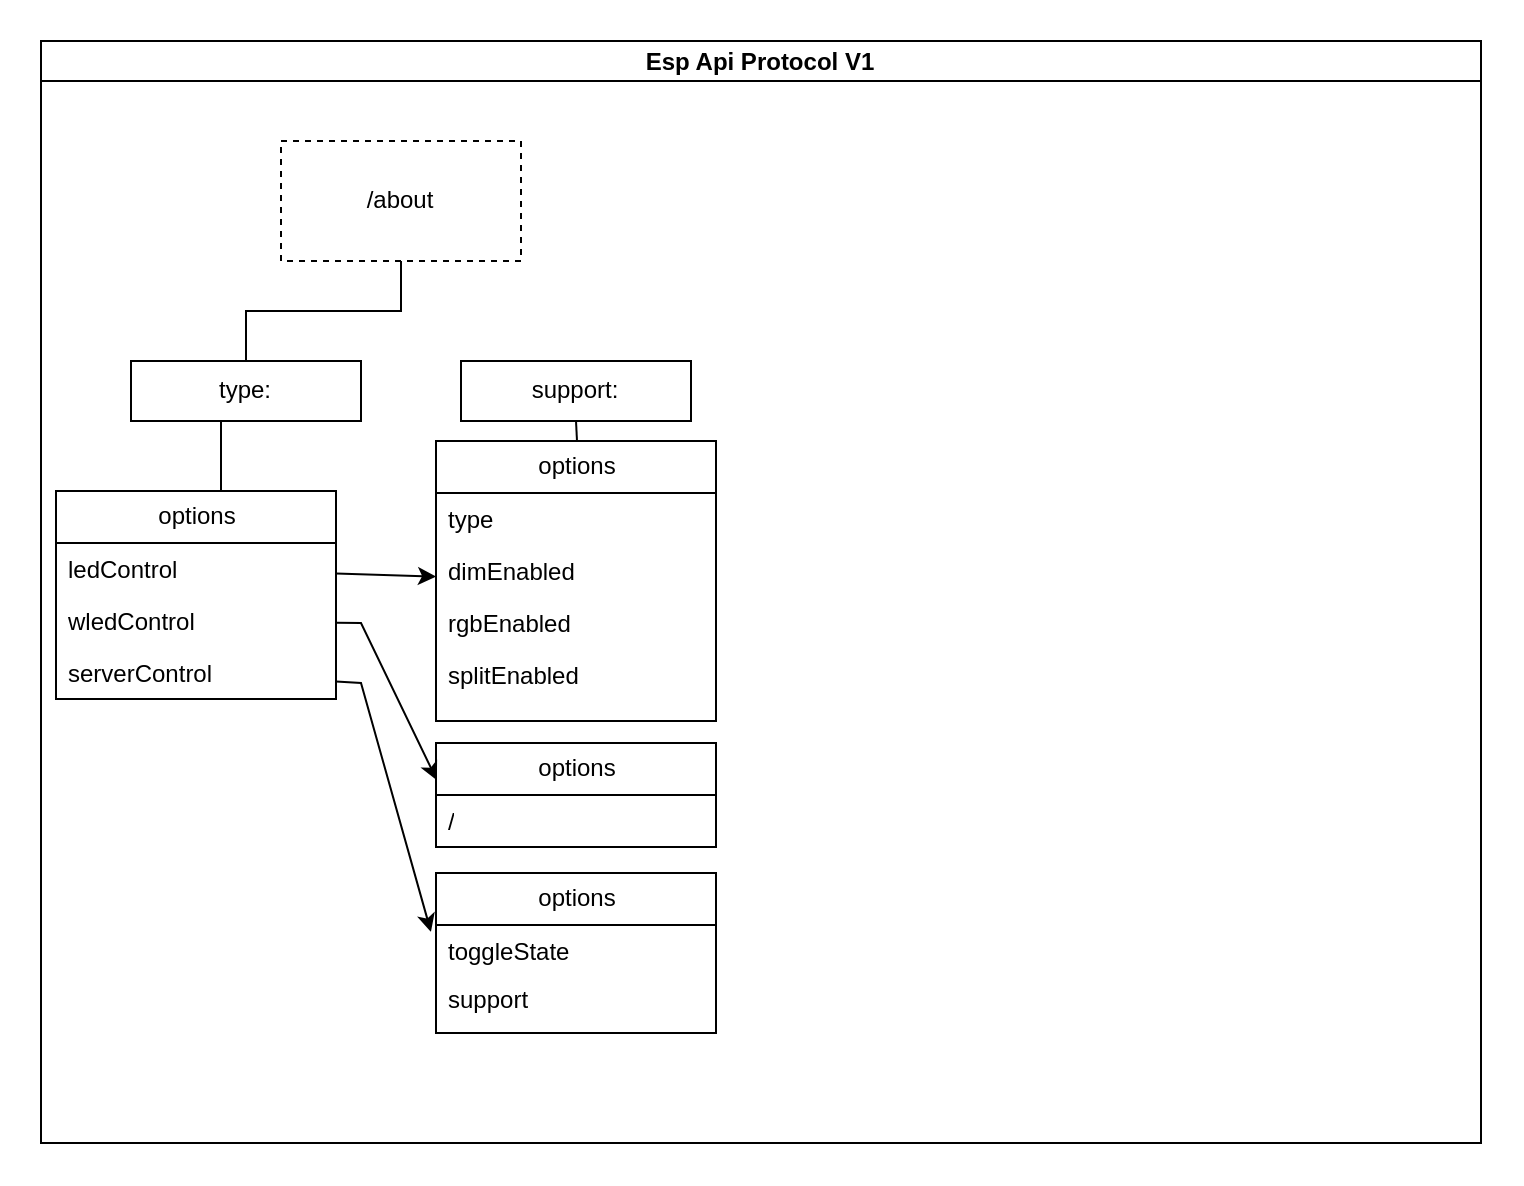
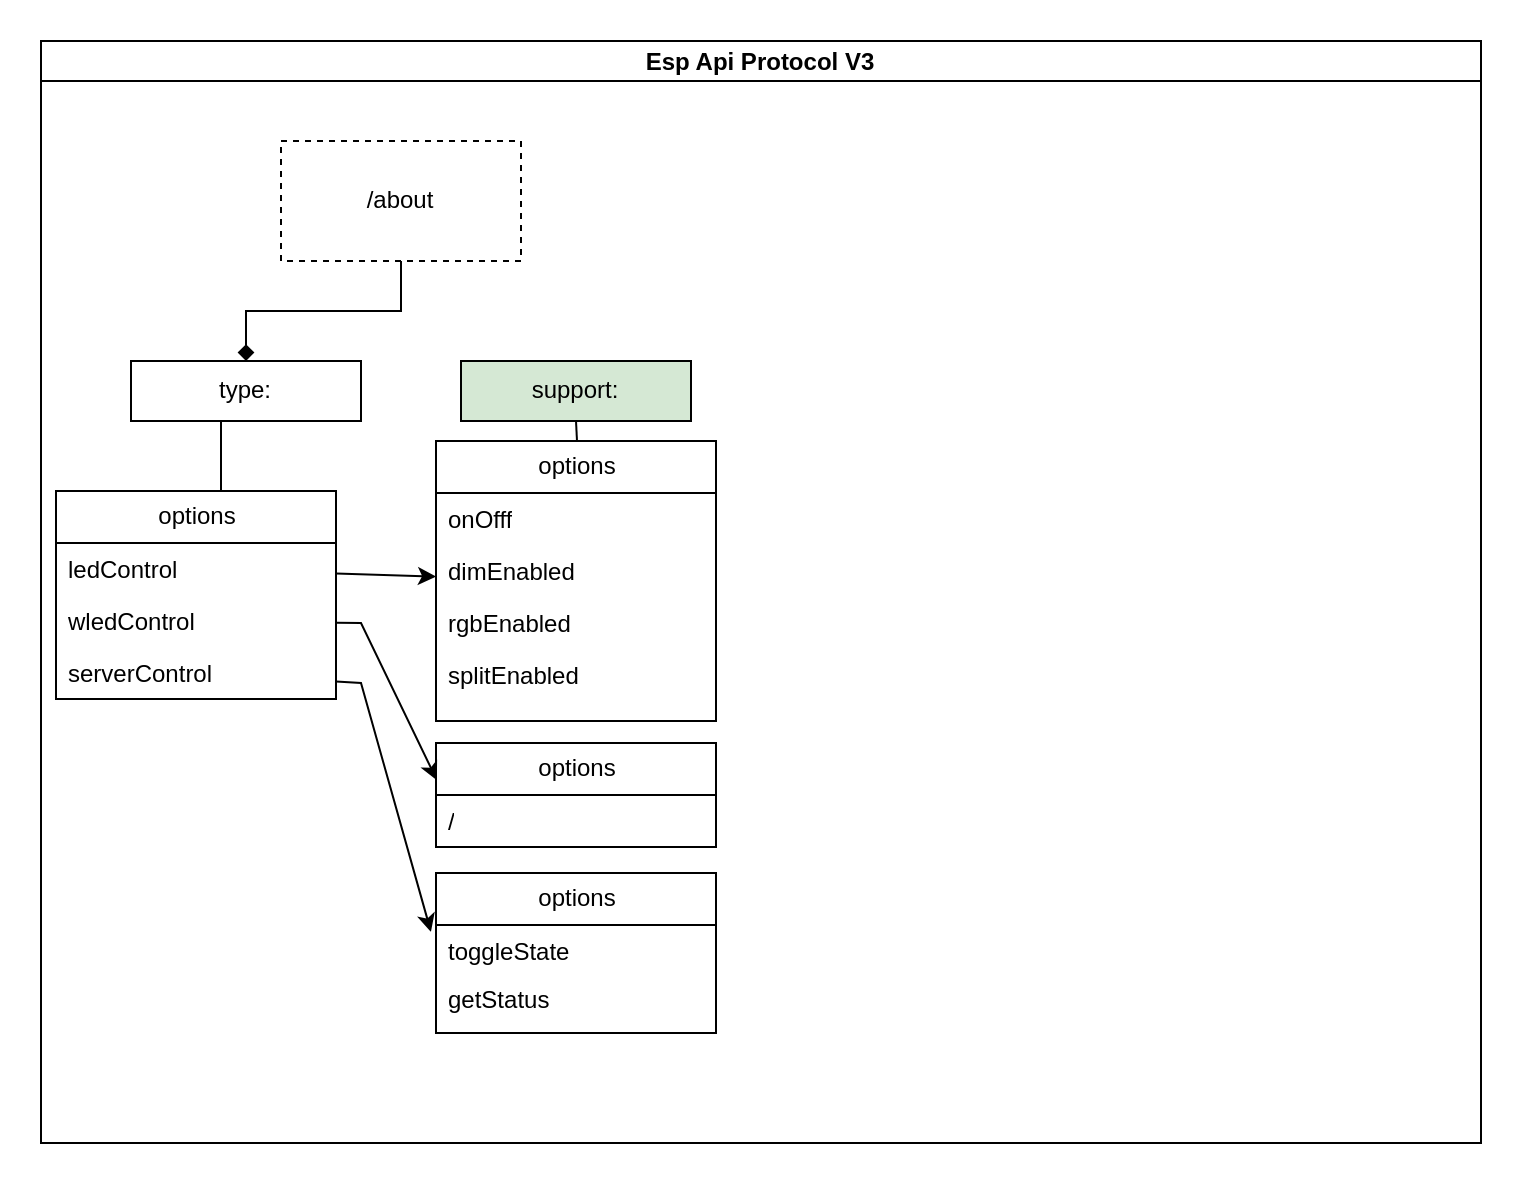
(760, 62) -> (760, 62)
(246, 352) -> (246, 345)
(576, 391) -> (576, 391)
(476, 521) -> (489, 521)
(496, 1001) -> (509, 1001)
